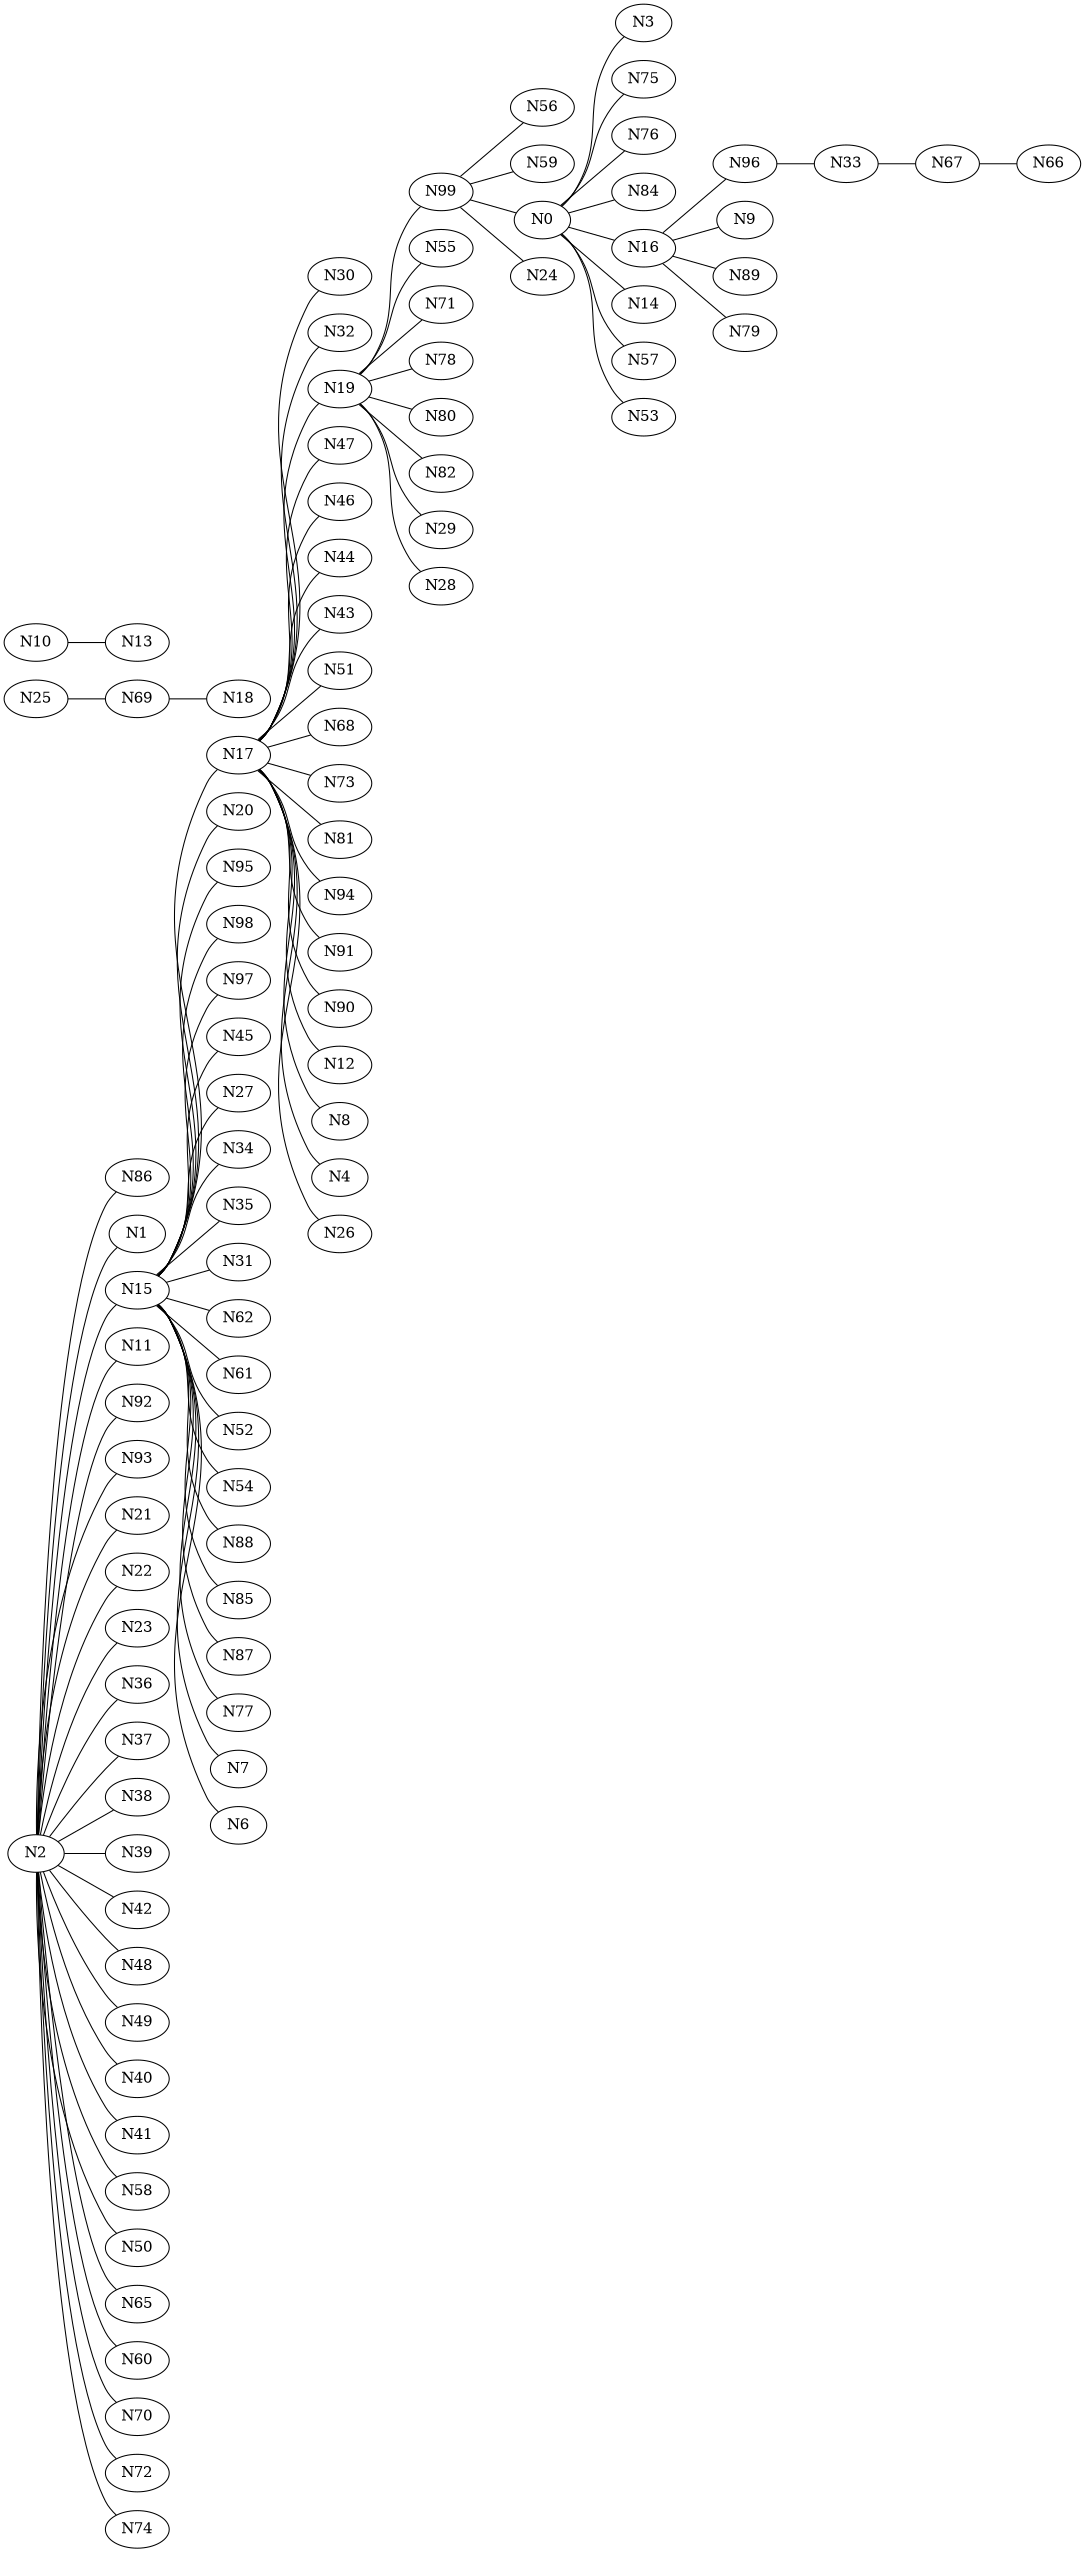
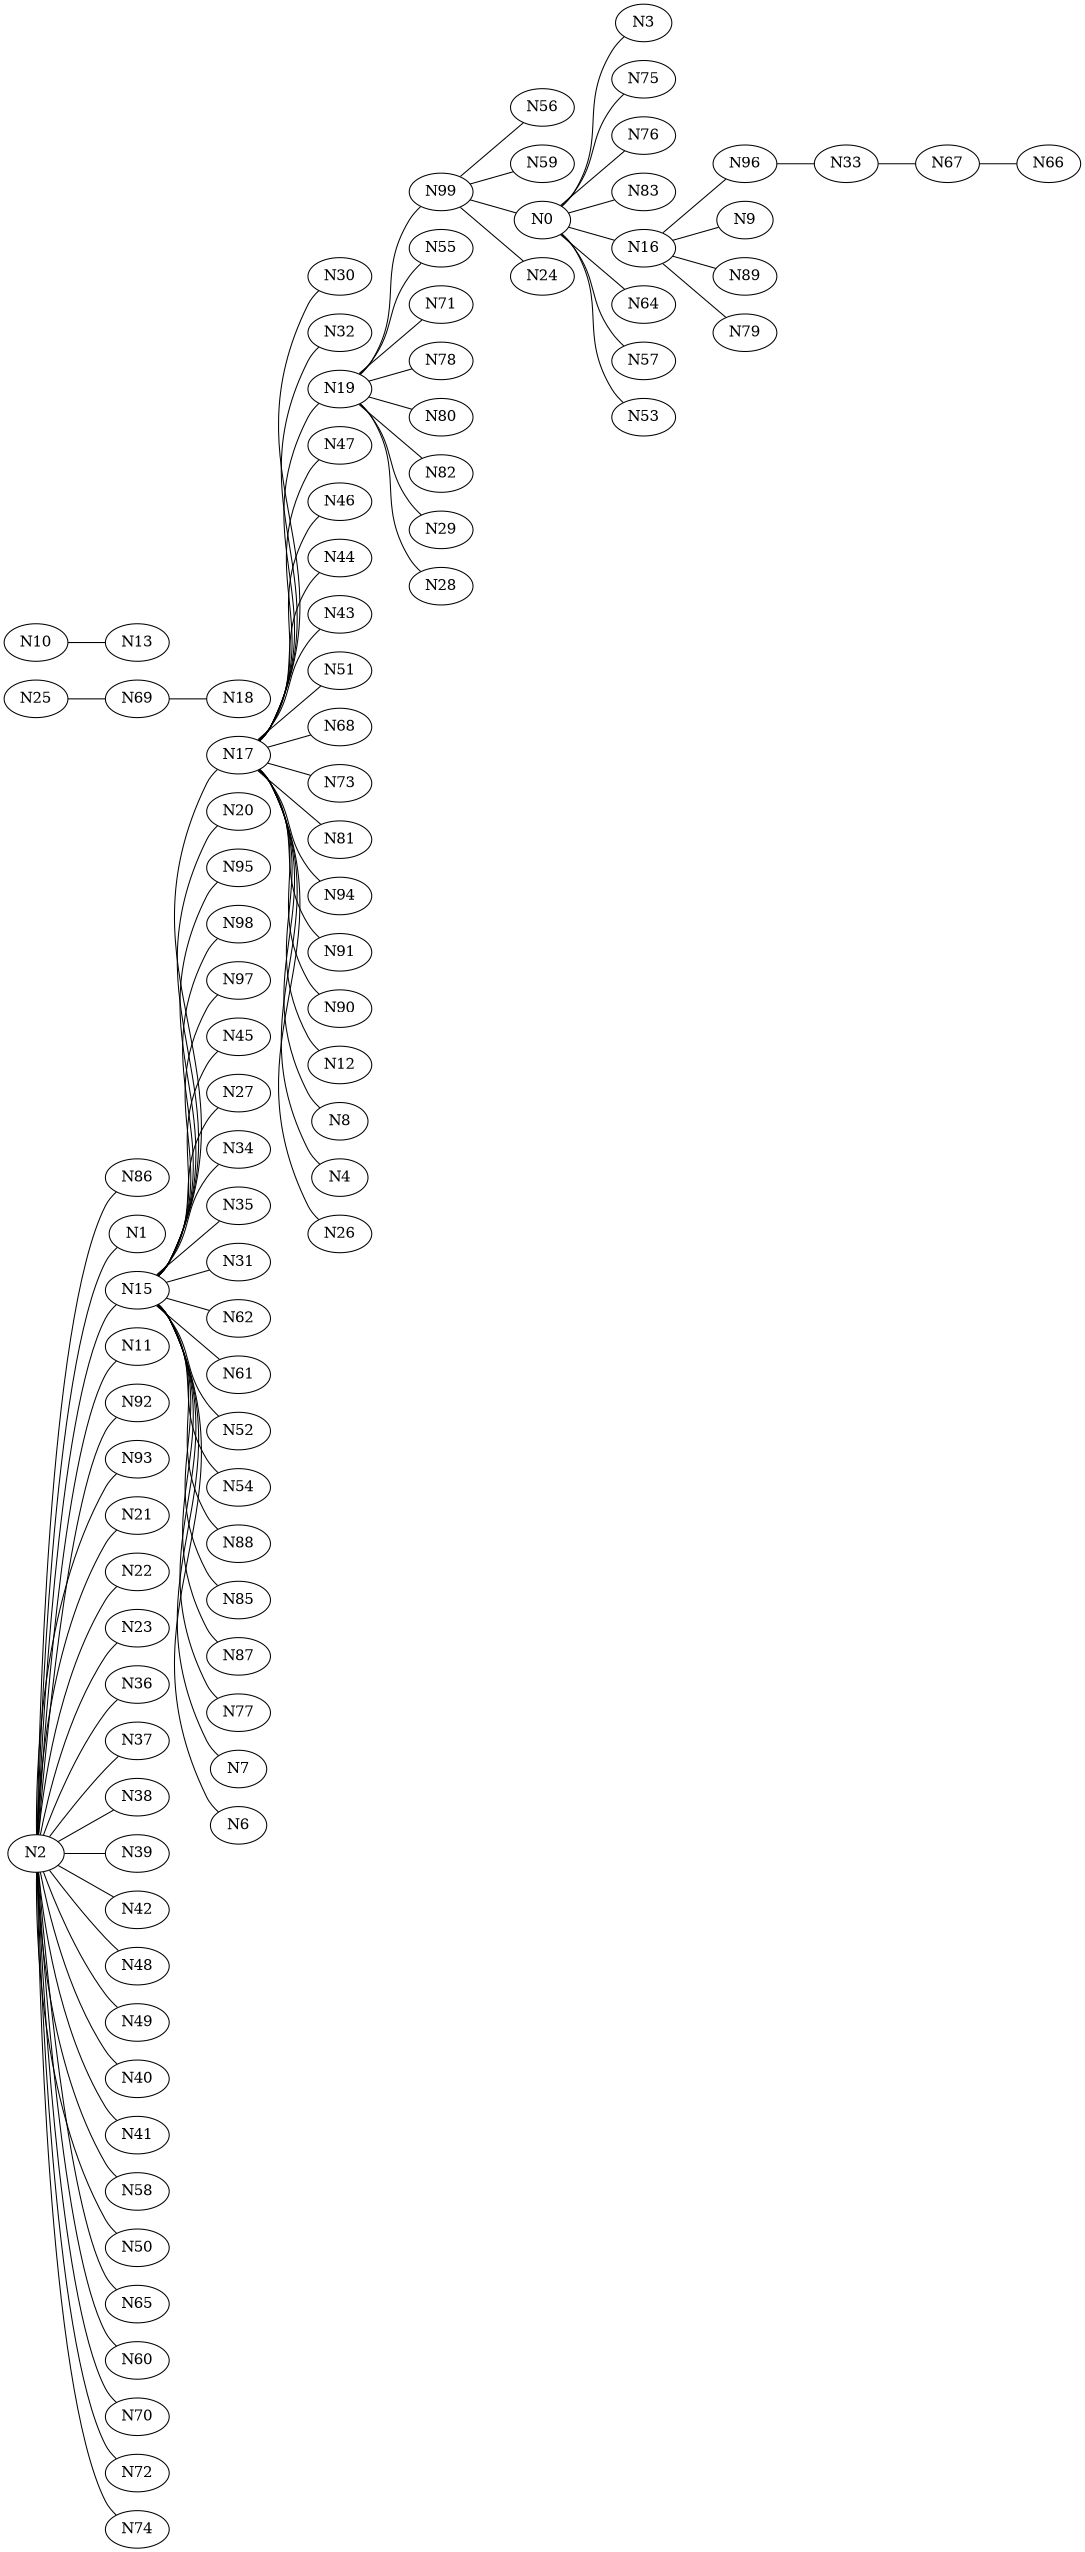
(644, 192) -> (644, 192)
(644, 305) -> (644, 305)
